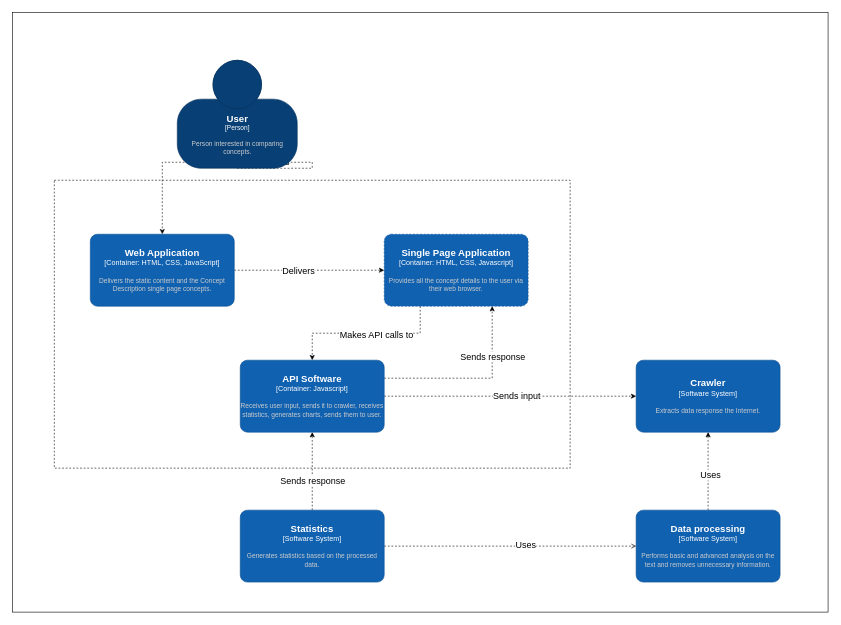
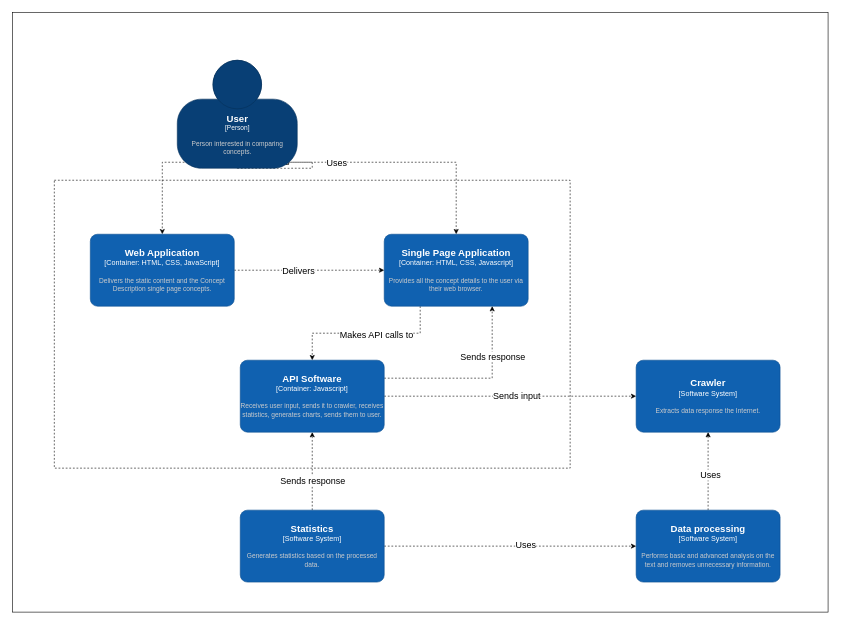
none -> (336, 162)
(456, 270) -> (456, 270)
(632, 546) -> (630, 546)
